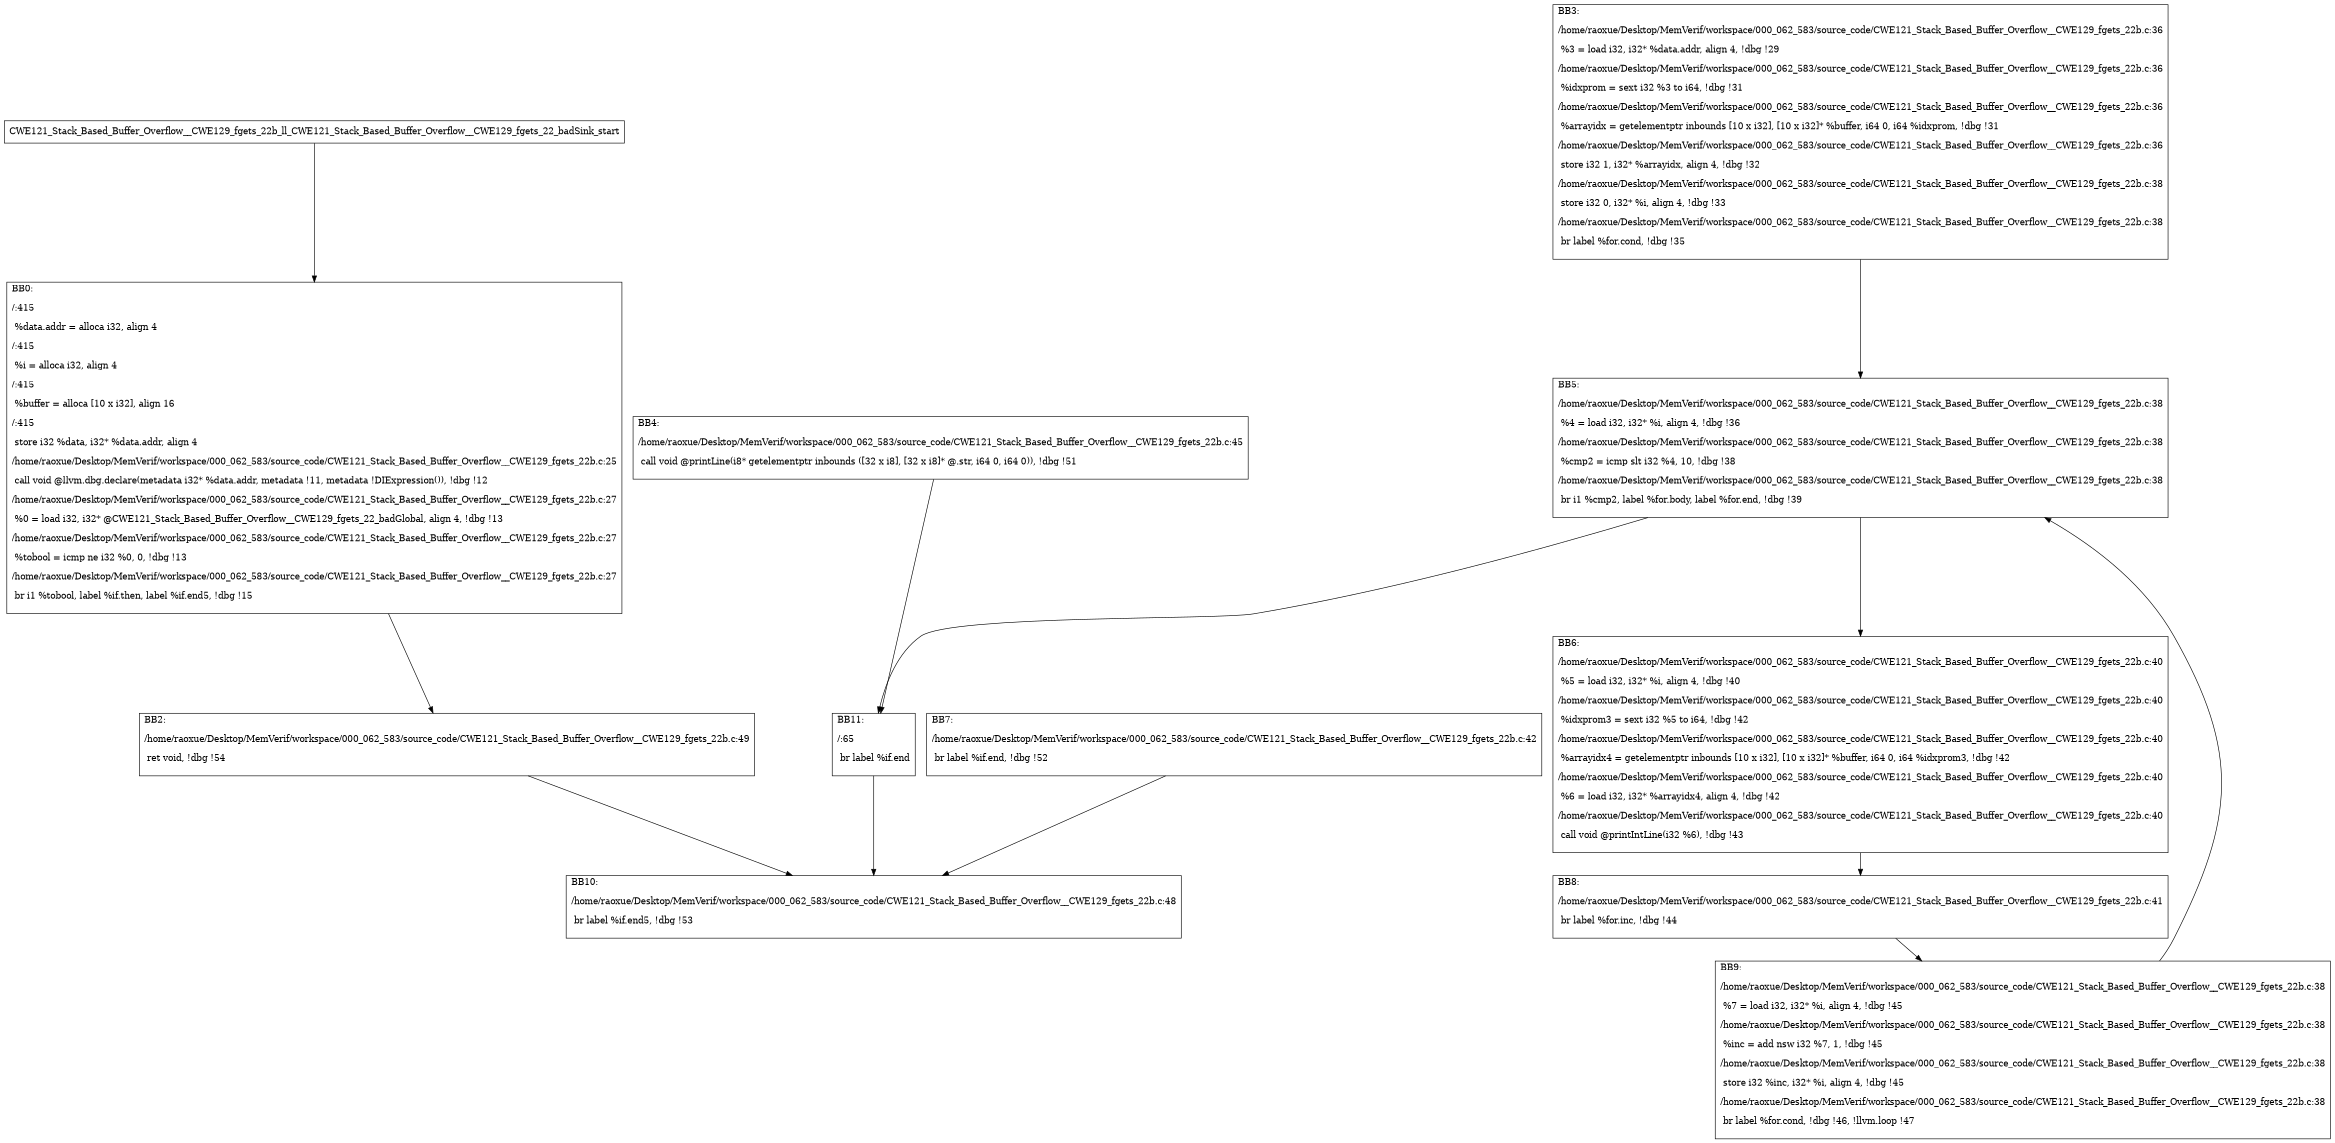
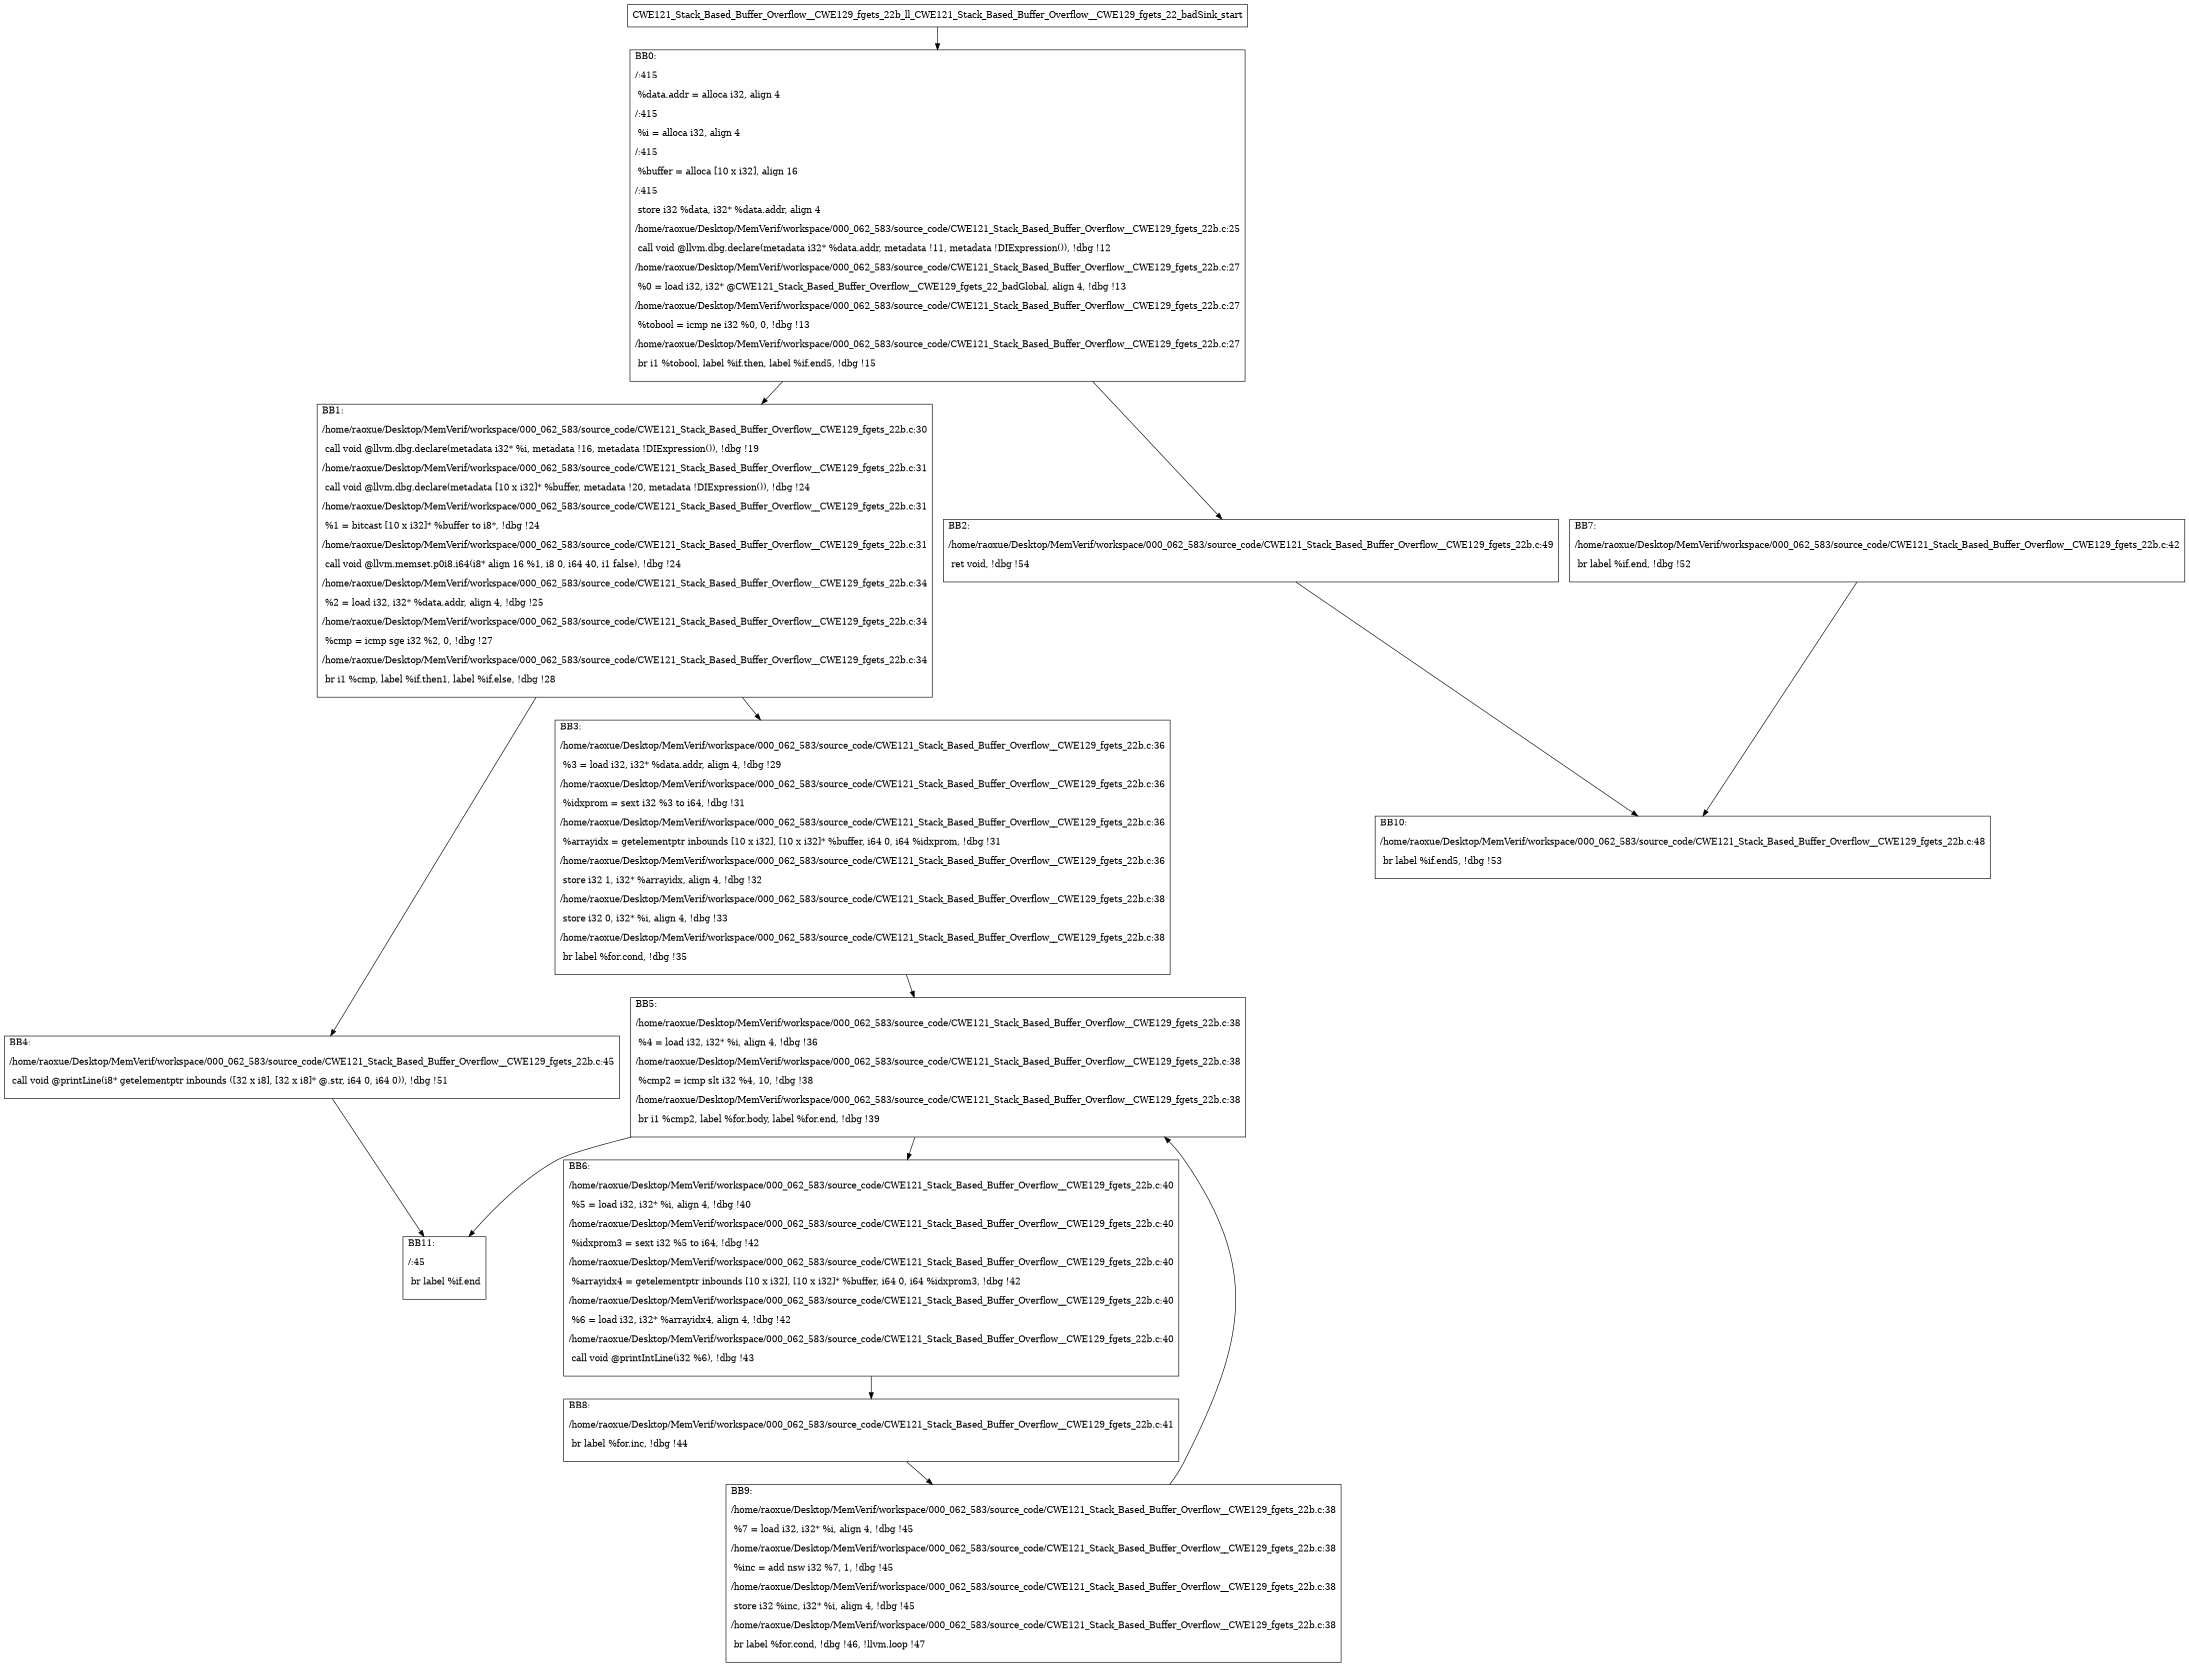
none -> (625, 551)
(846, 739) -> (417, 1263)
(874, 823) -> none
